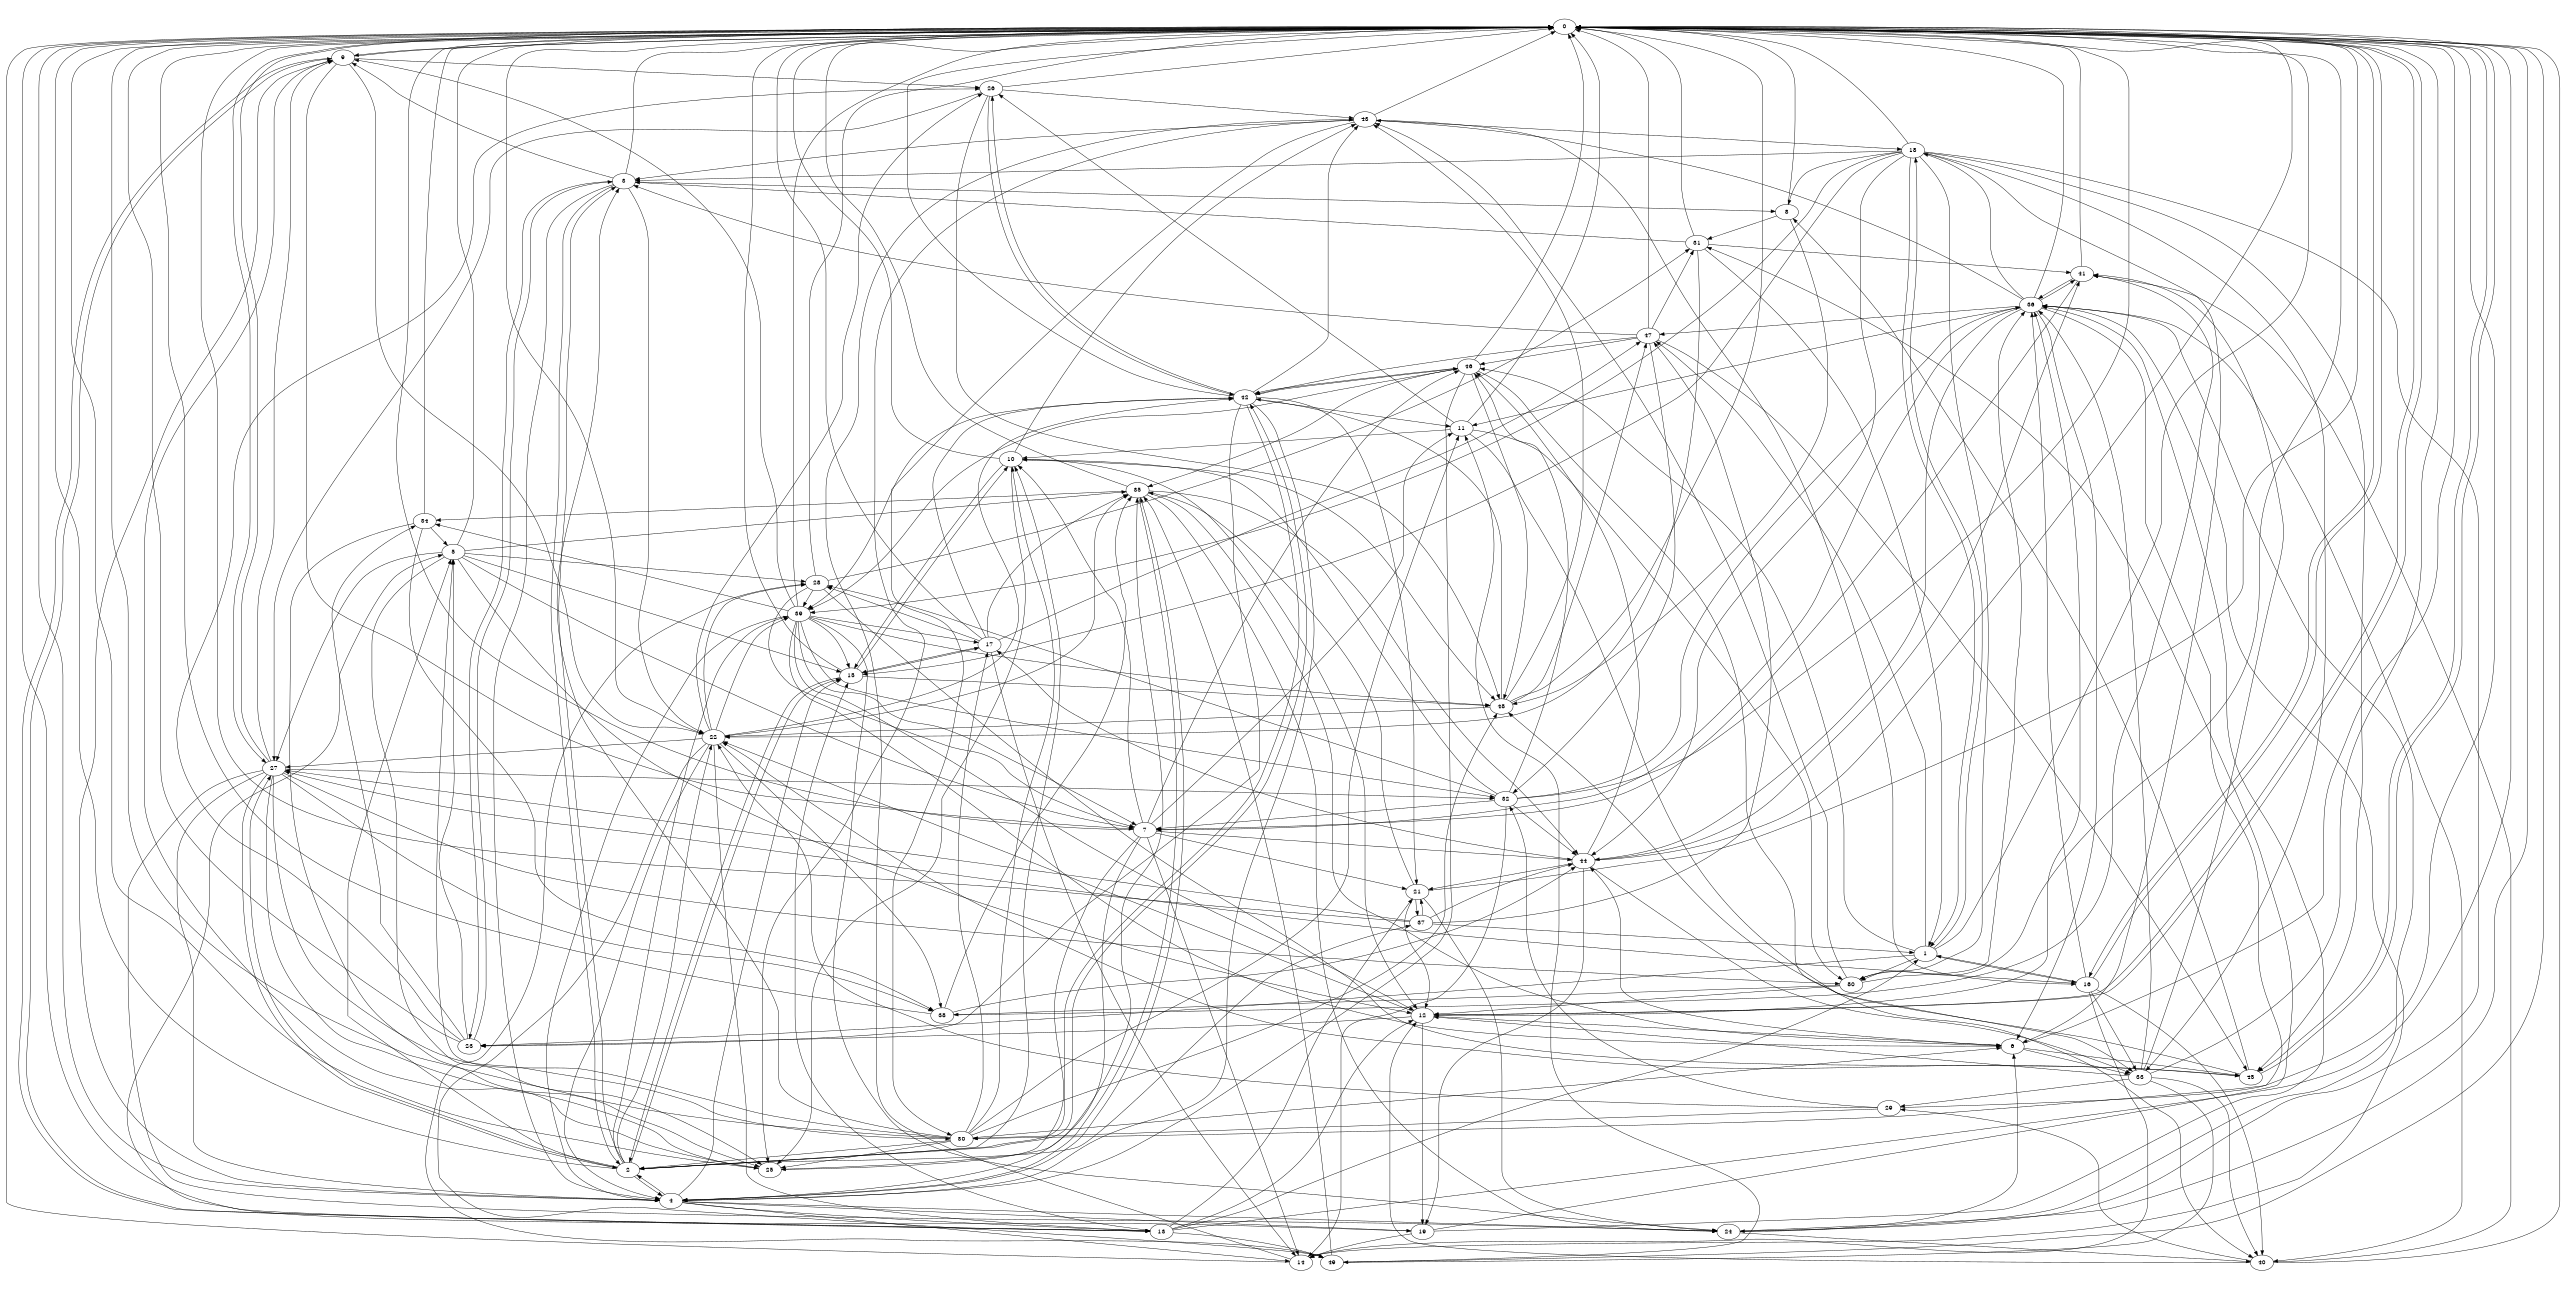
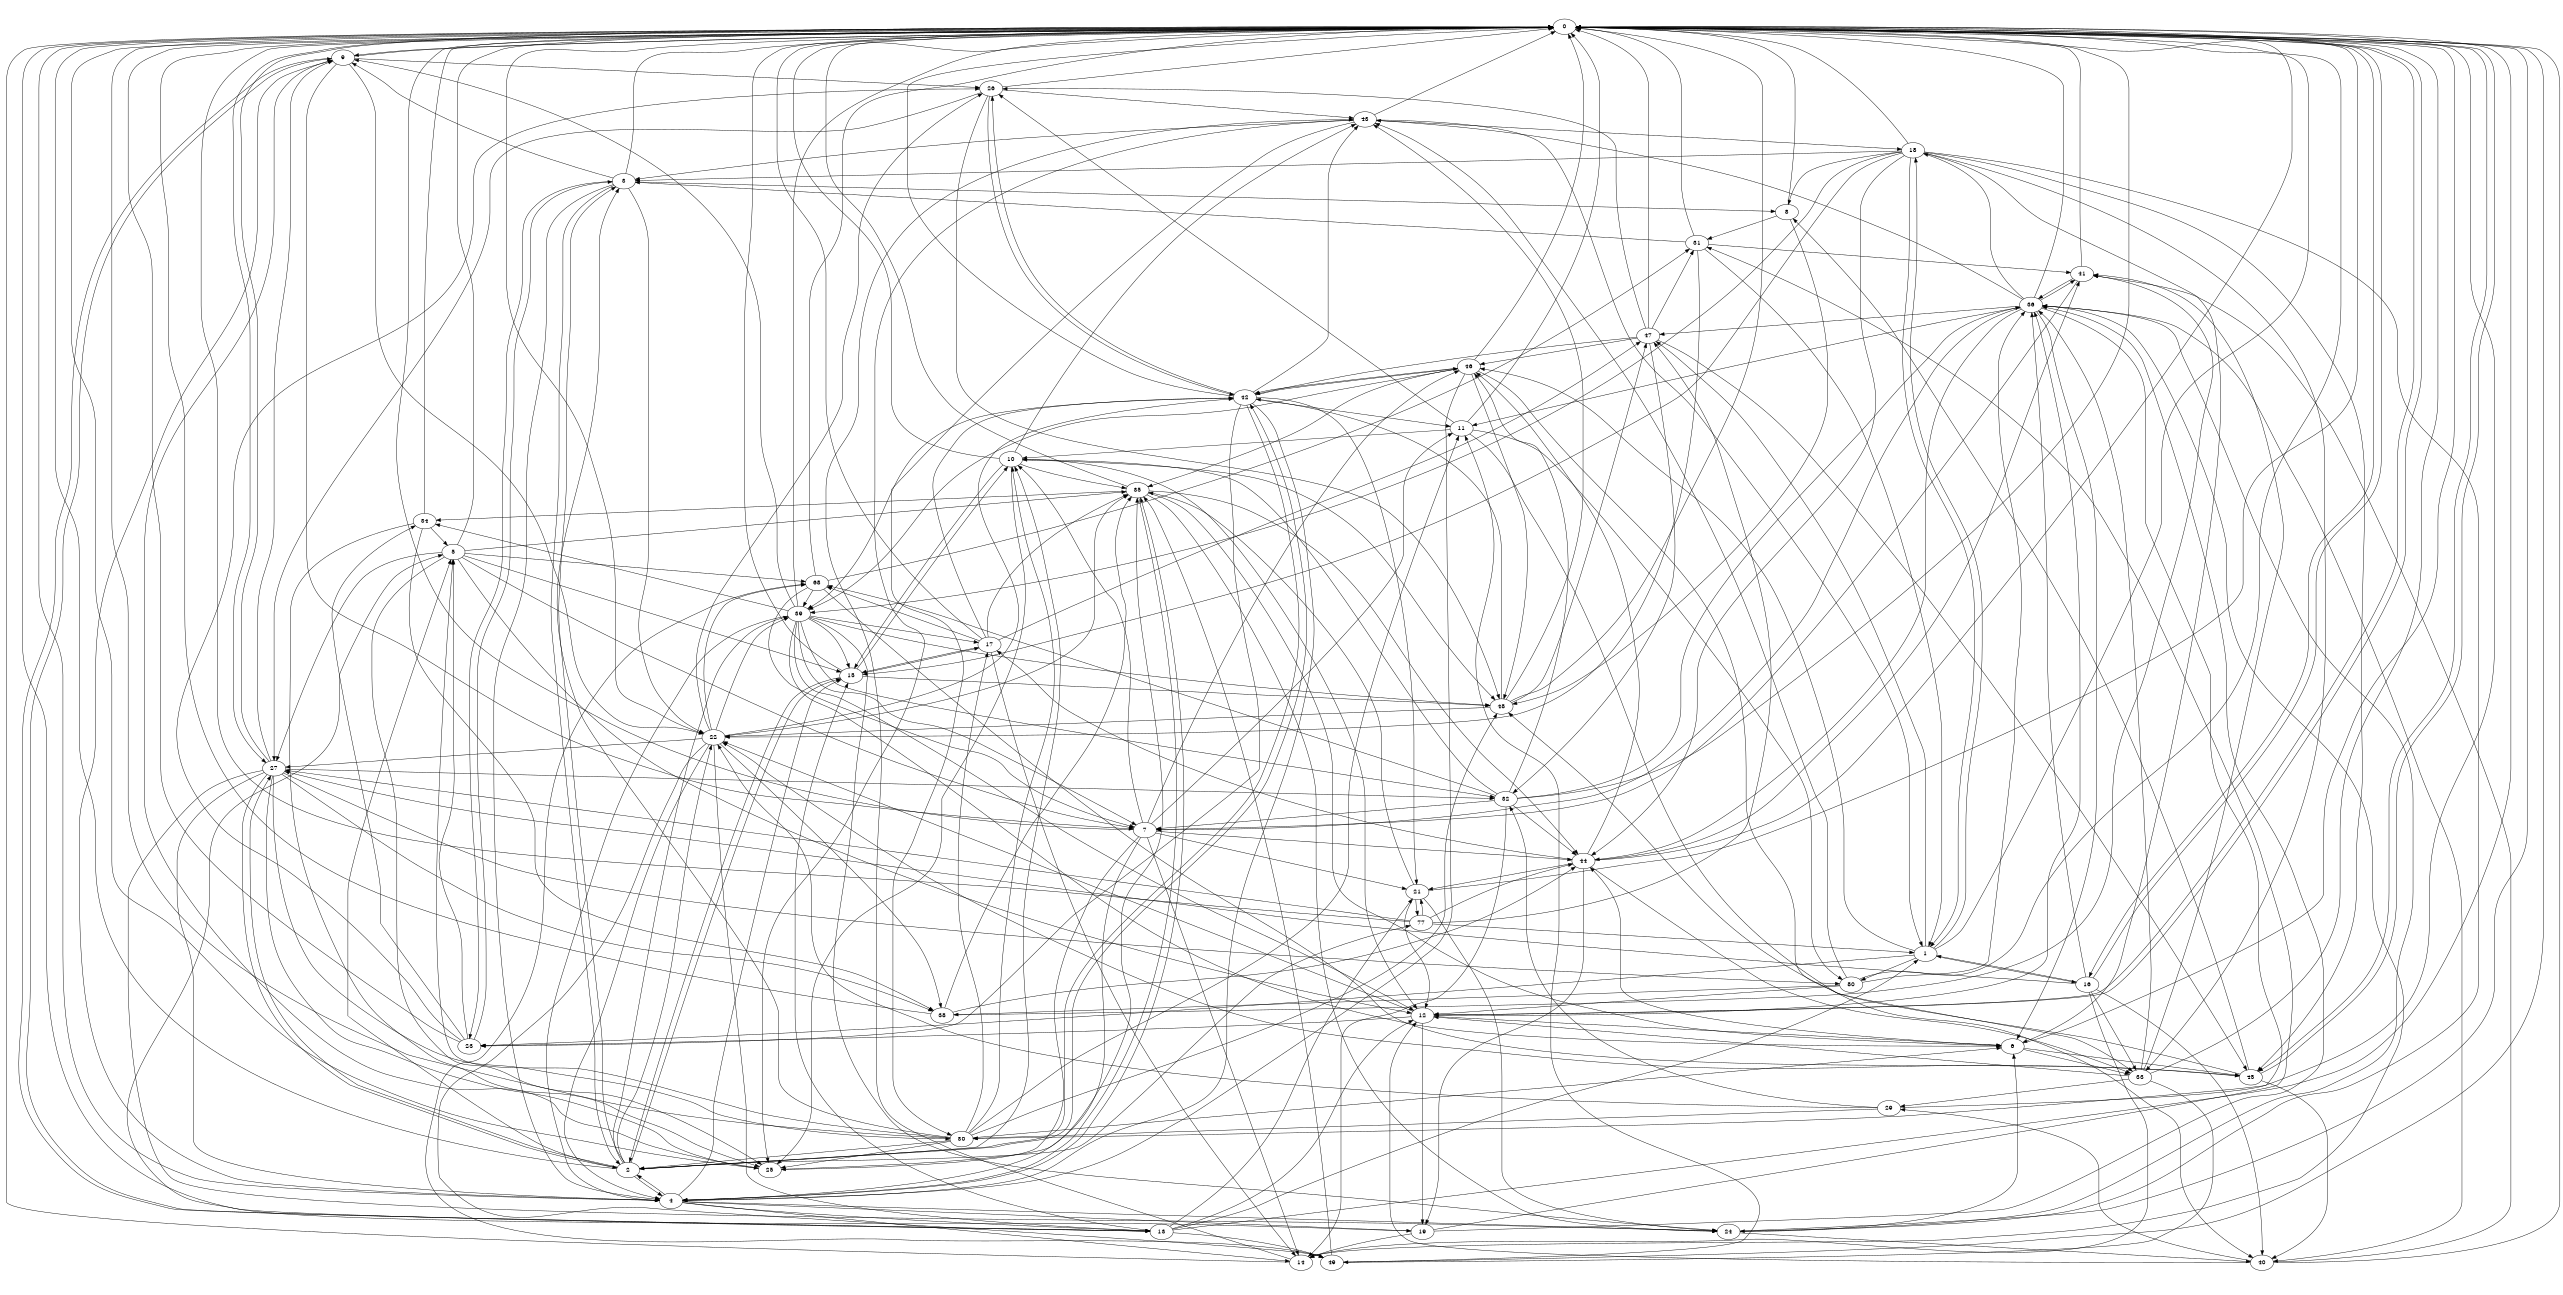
(1132, 294) -> (1428, 101)
none -> (1071, 478)
(1813, 509) -> (1730, 456)
(1986, 581) -> none
(817, 583) -> (817, 583)
(1421, 923) -> (1421, 923)
(2229, 1141) -> (2327, 1163)
